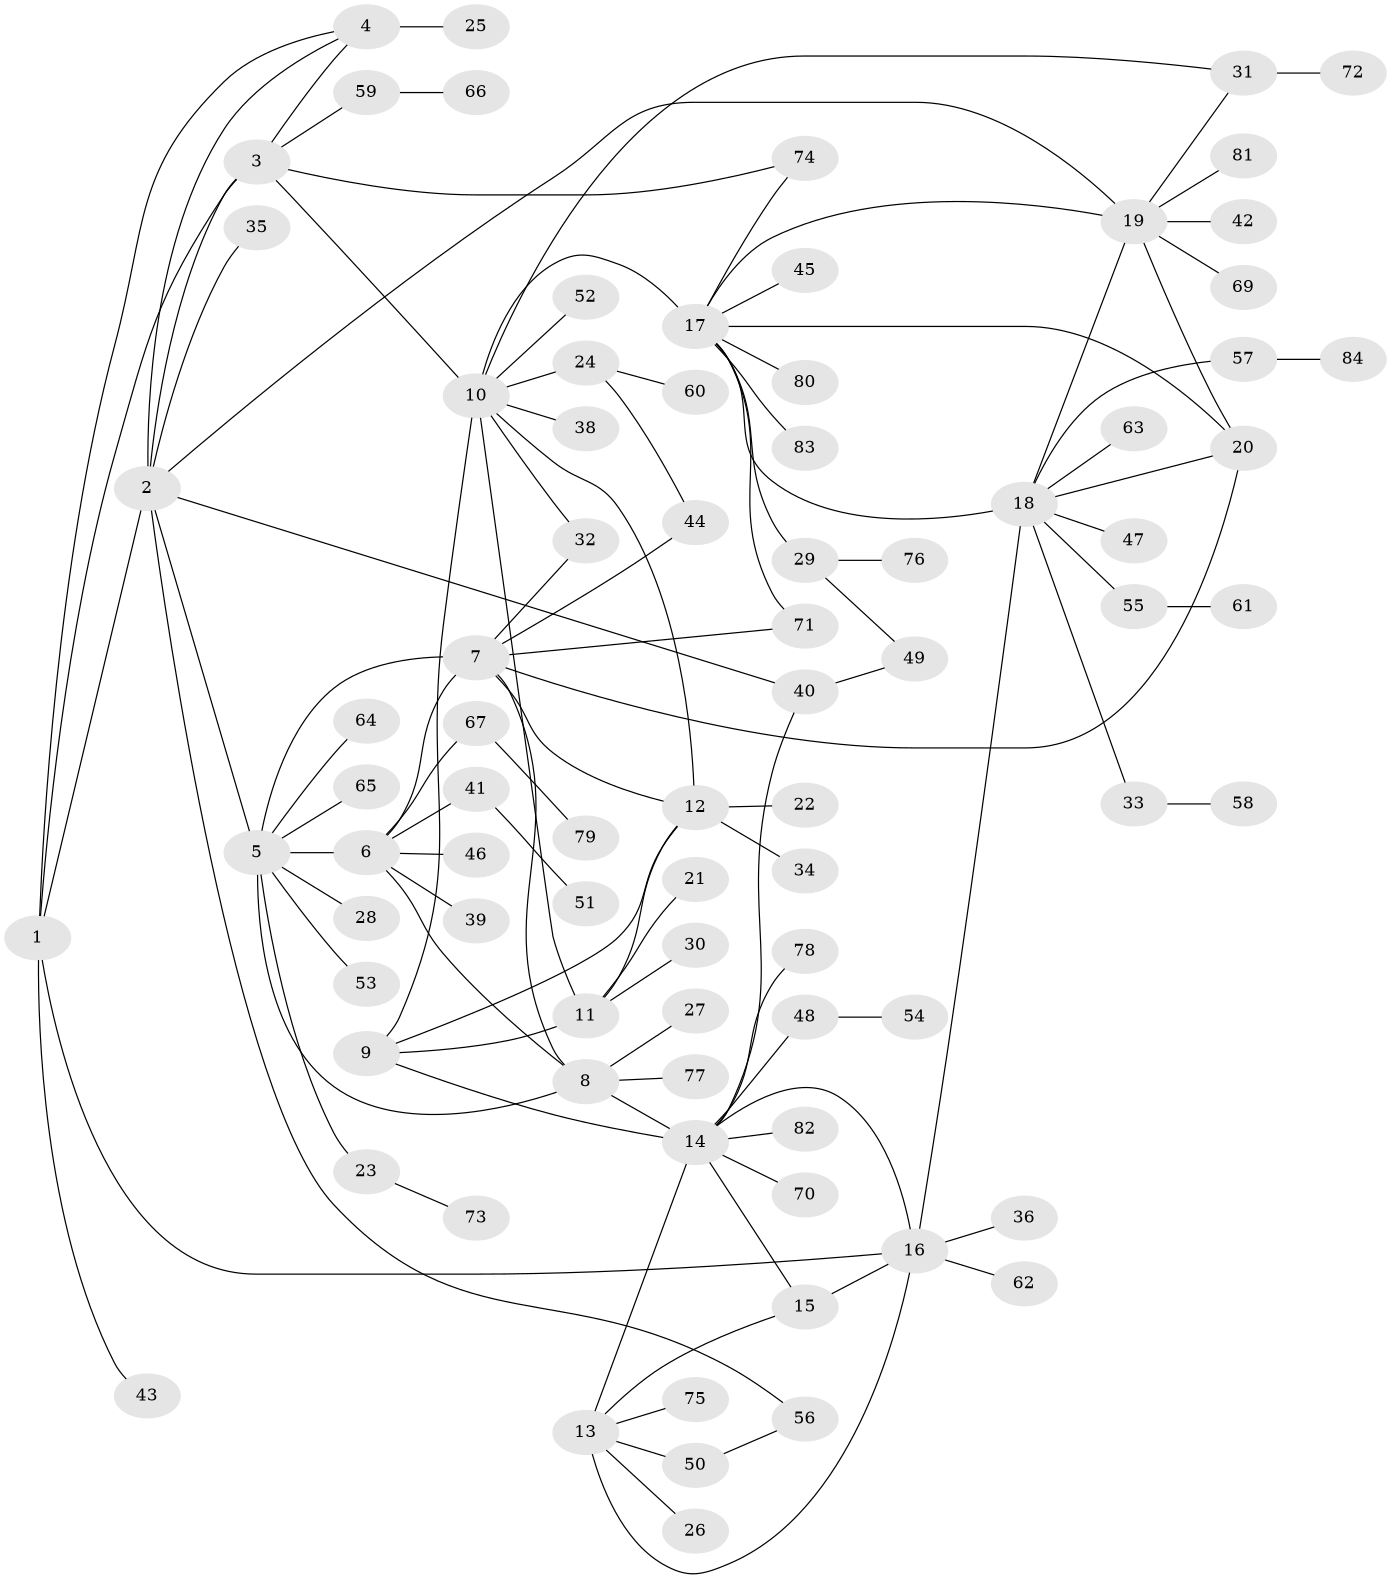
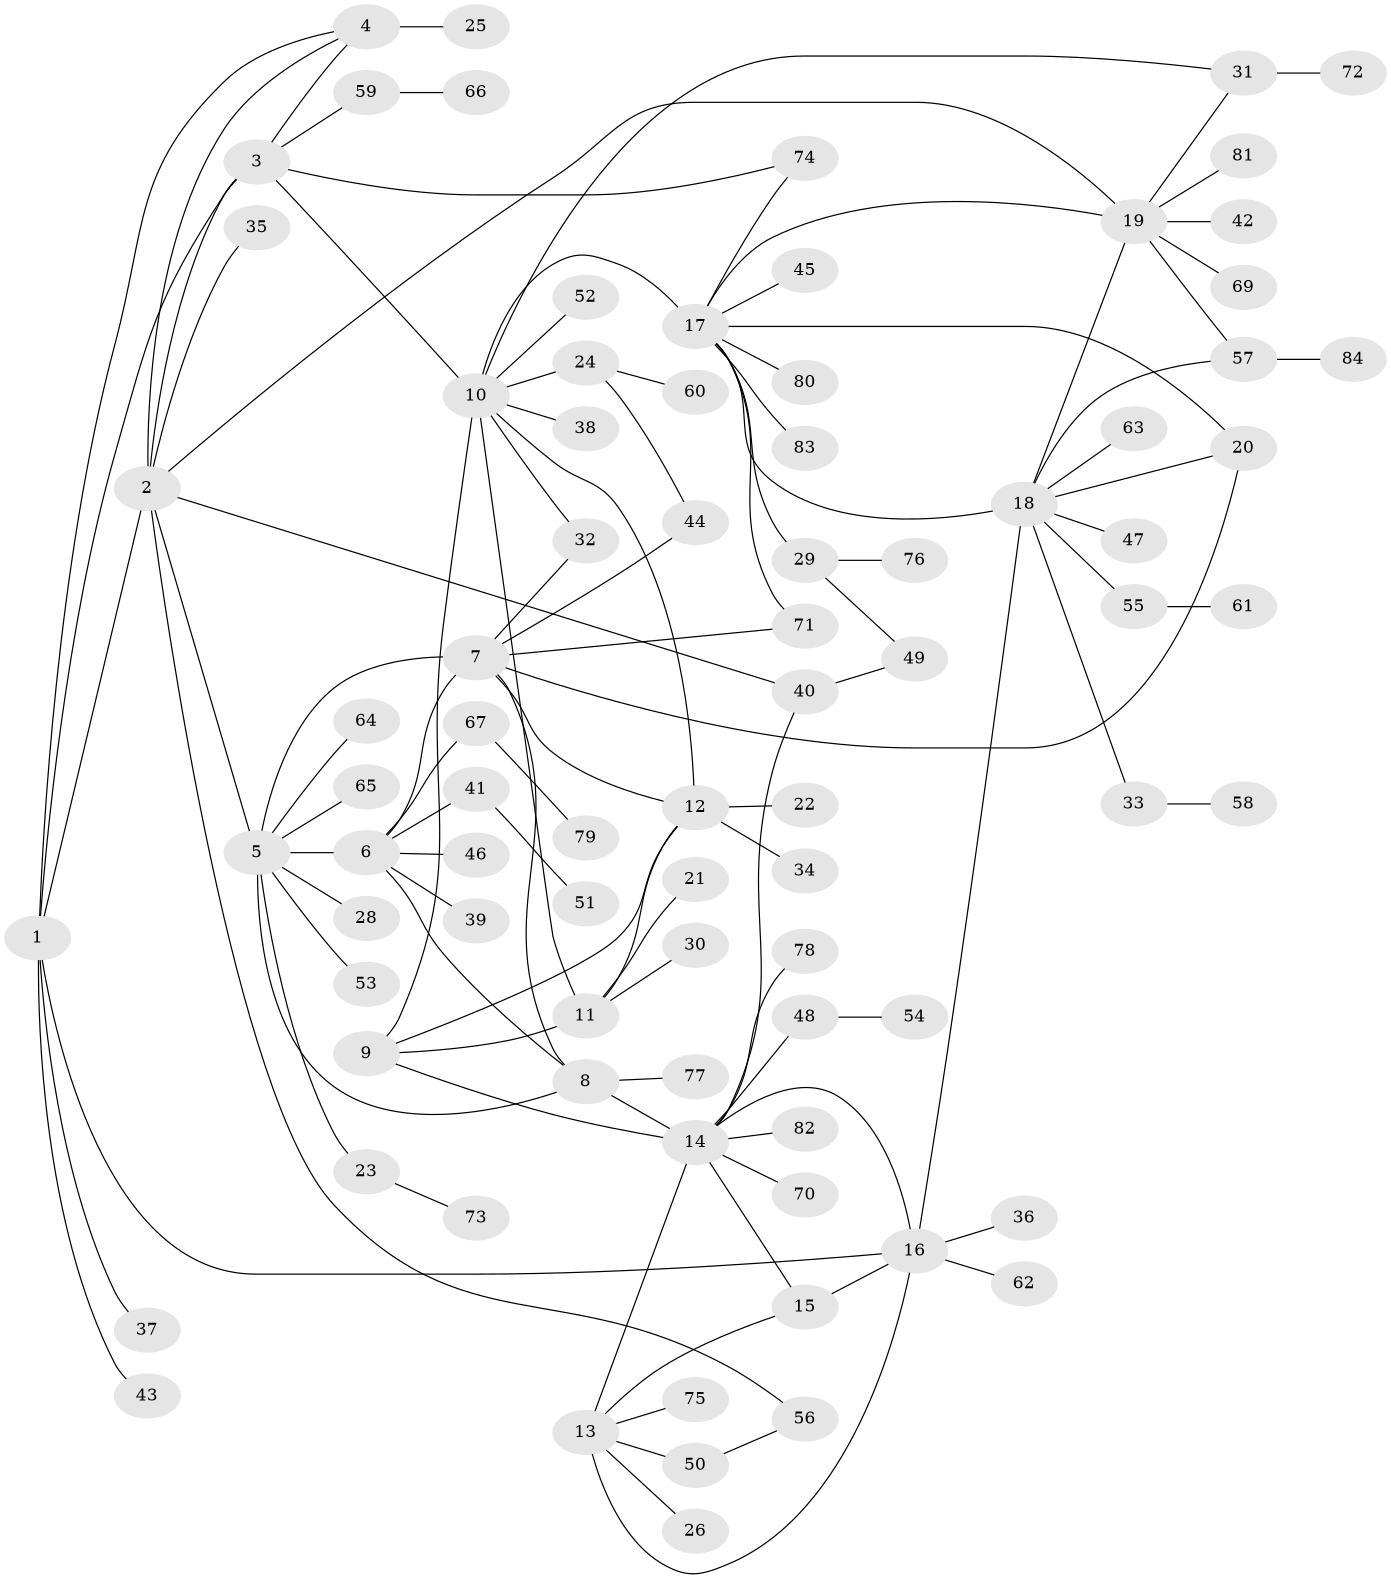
(1184, 337) -> (1188, 291)
(696, 1011) -> none
none -> (147, 1330)
